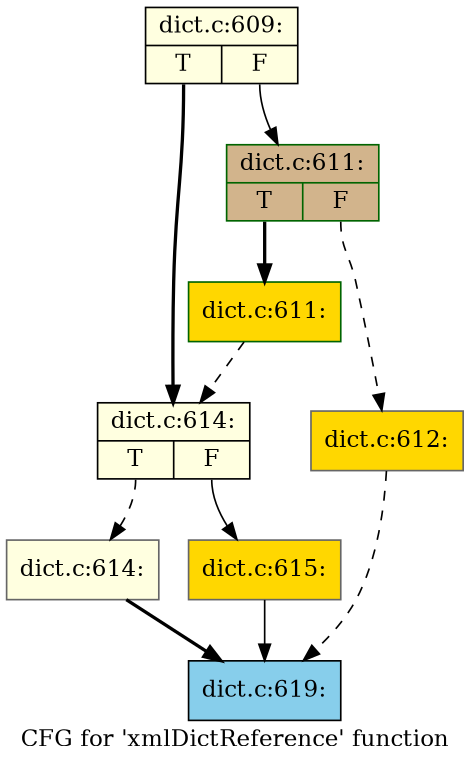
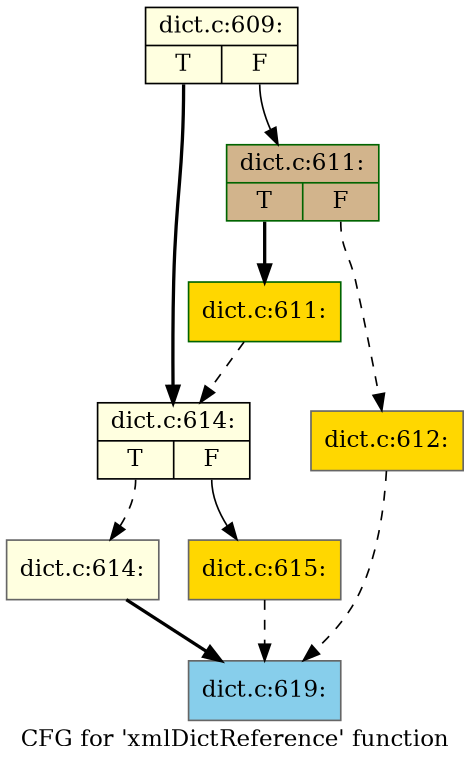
(265, 622) -> (265, 622)
(265, 691) -> (265, 691)
